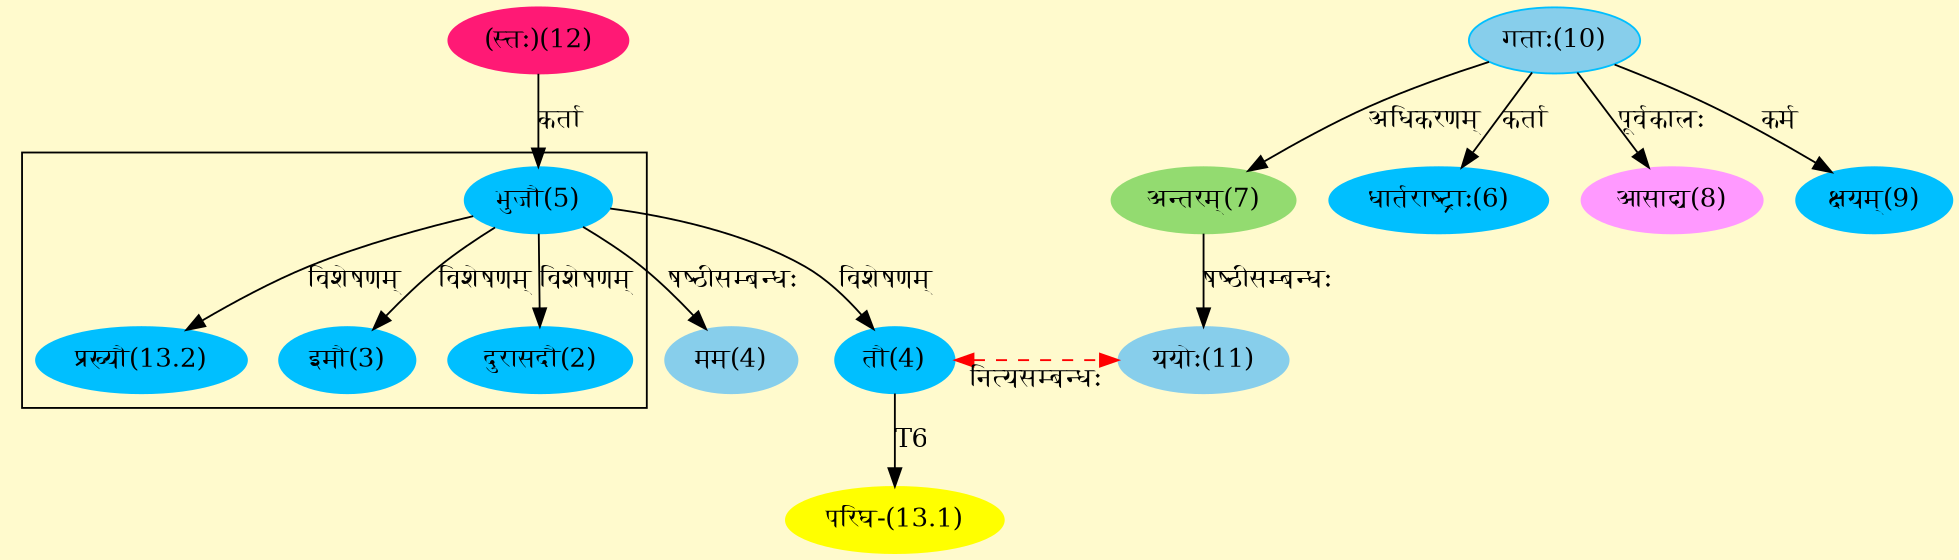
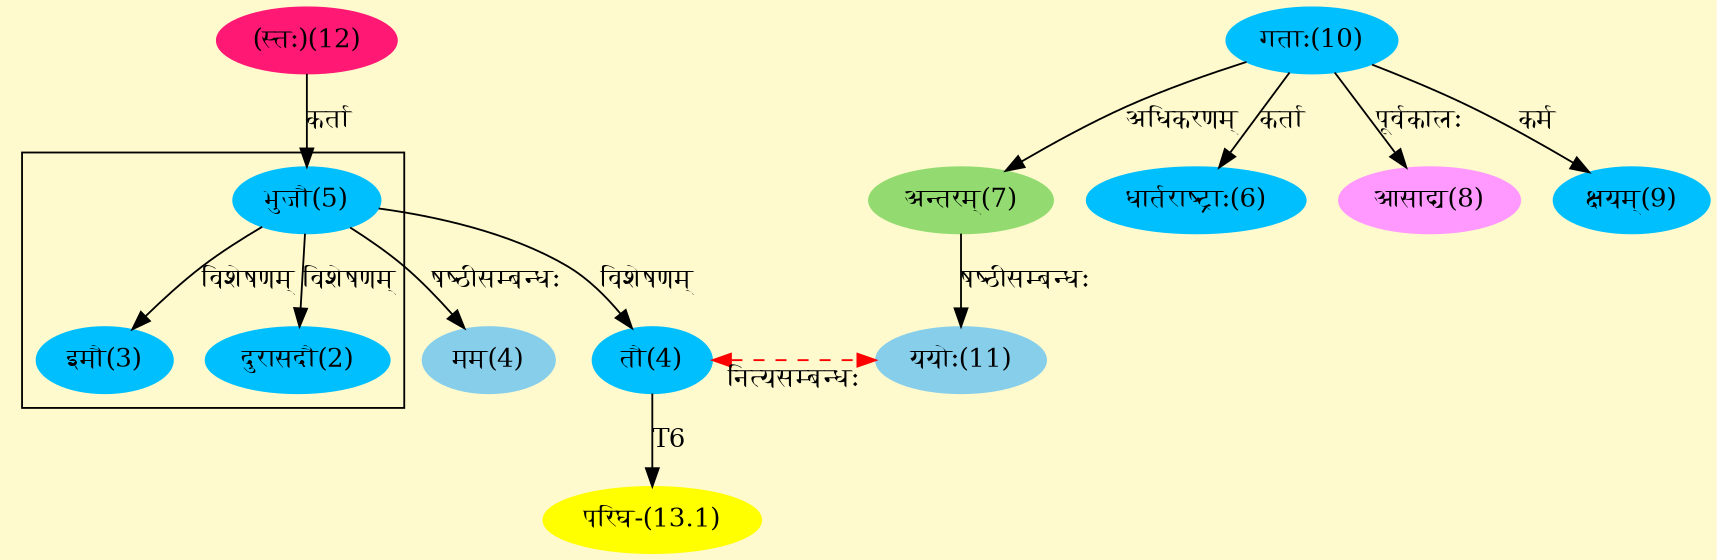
(1555, 40) -> (1312, 40)
(141, 360) -> none
